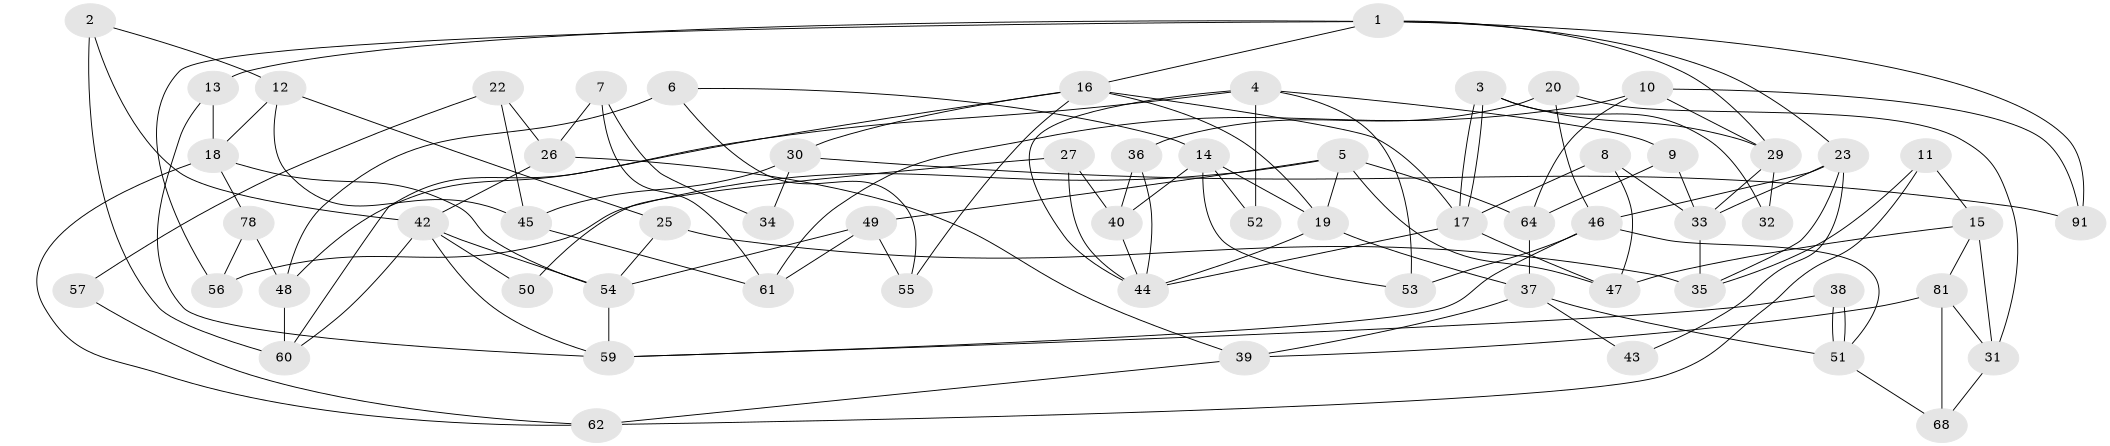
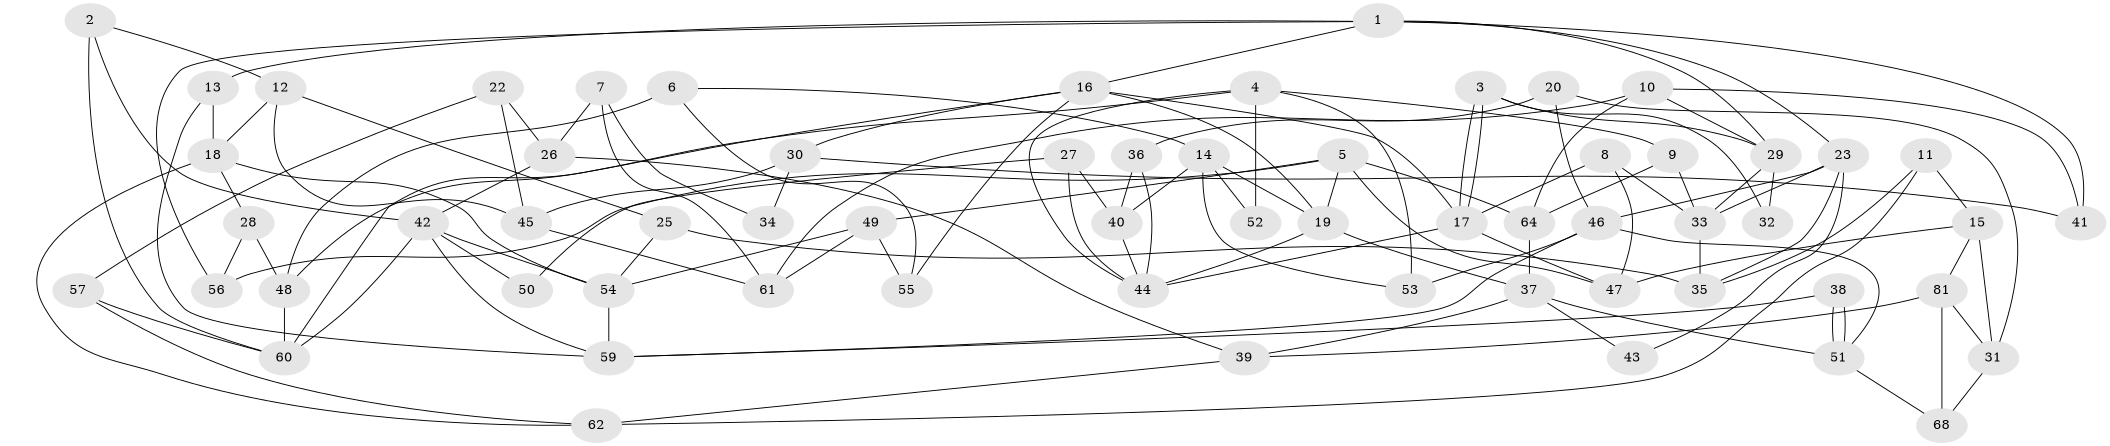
(249, 223) -> (249, 223)
(2081, 223) -> (2081, 223)
none -> (179, 328)
